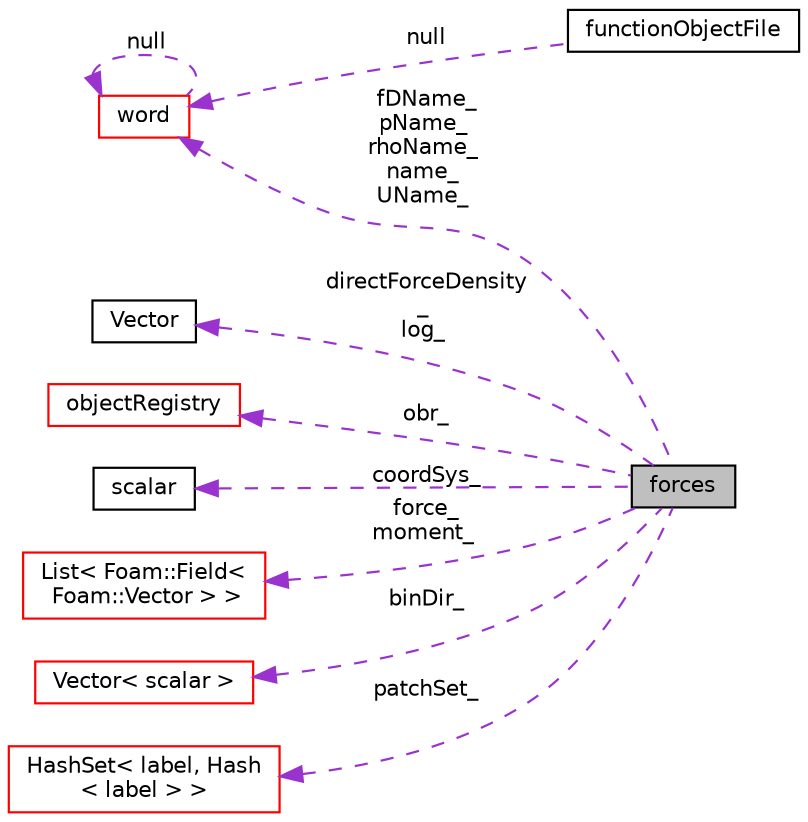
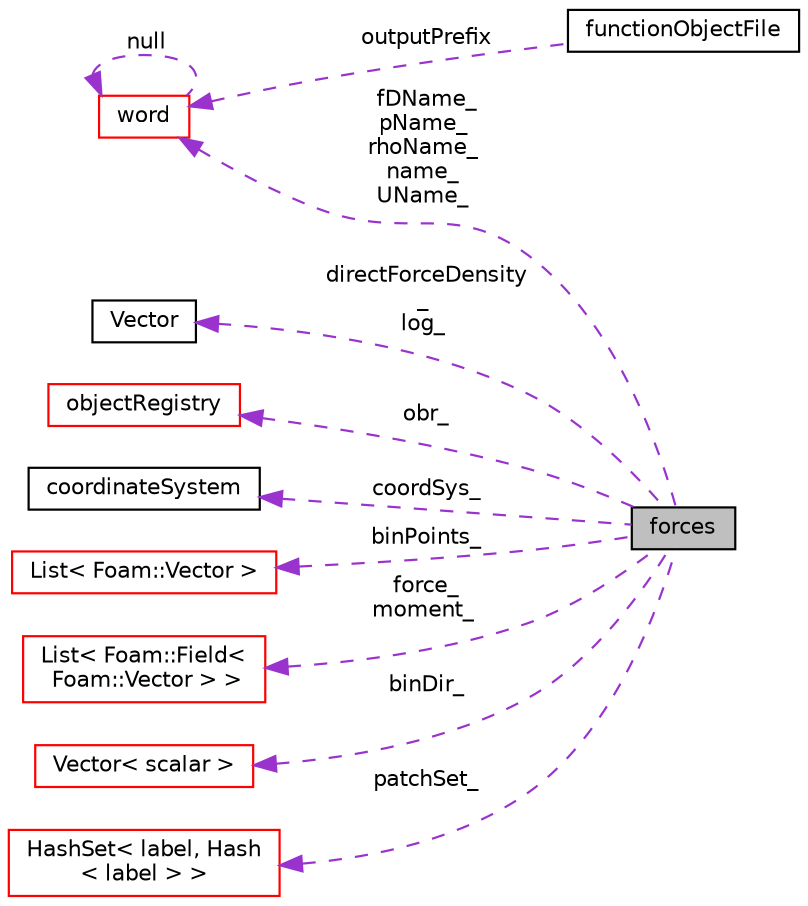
(424, 39) -> (424, 39)
(144, 489) -> (144, 489)
none -> (144, 572)
